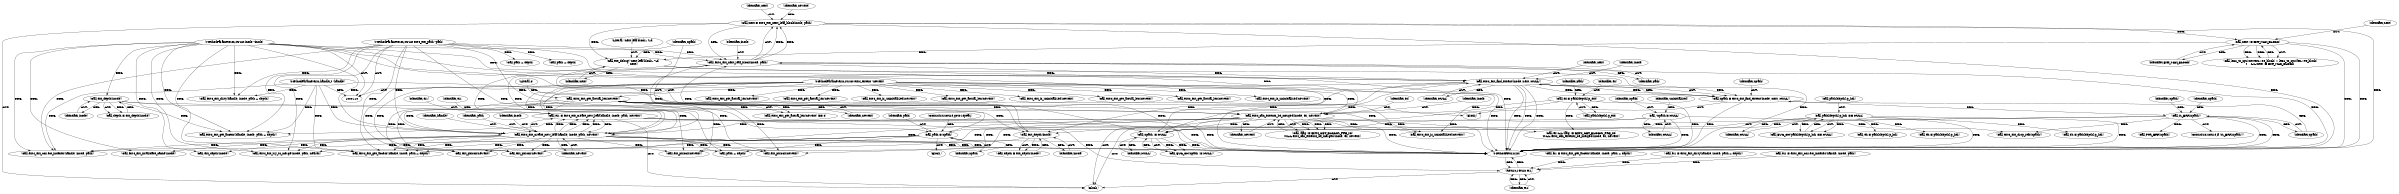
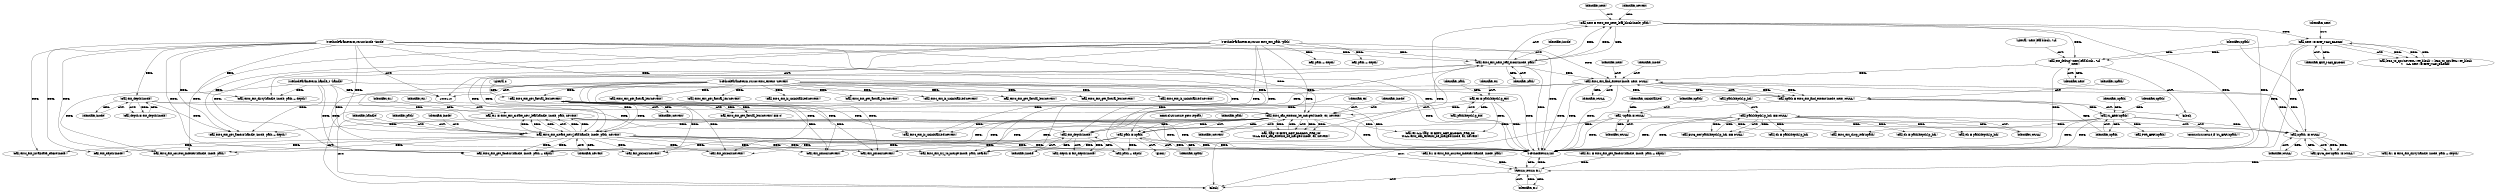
(413, 127) -> none
